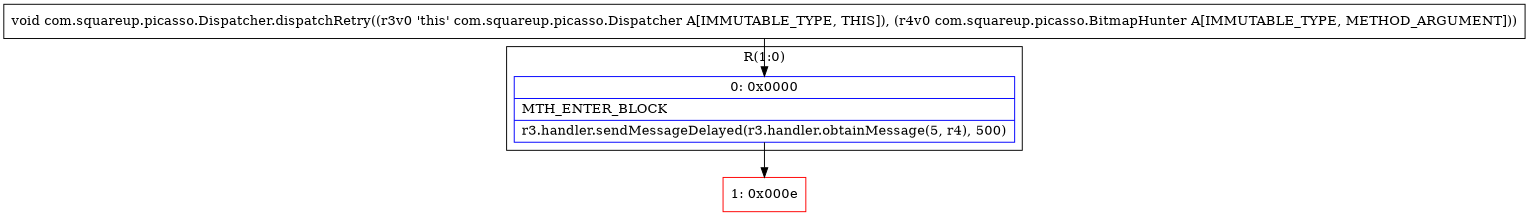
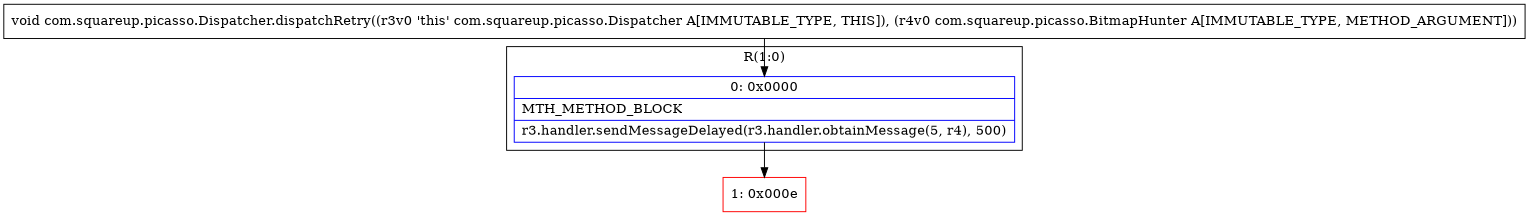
(595, 109) -> (602, 109)
